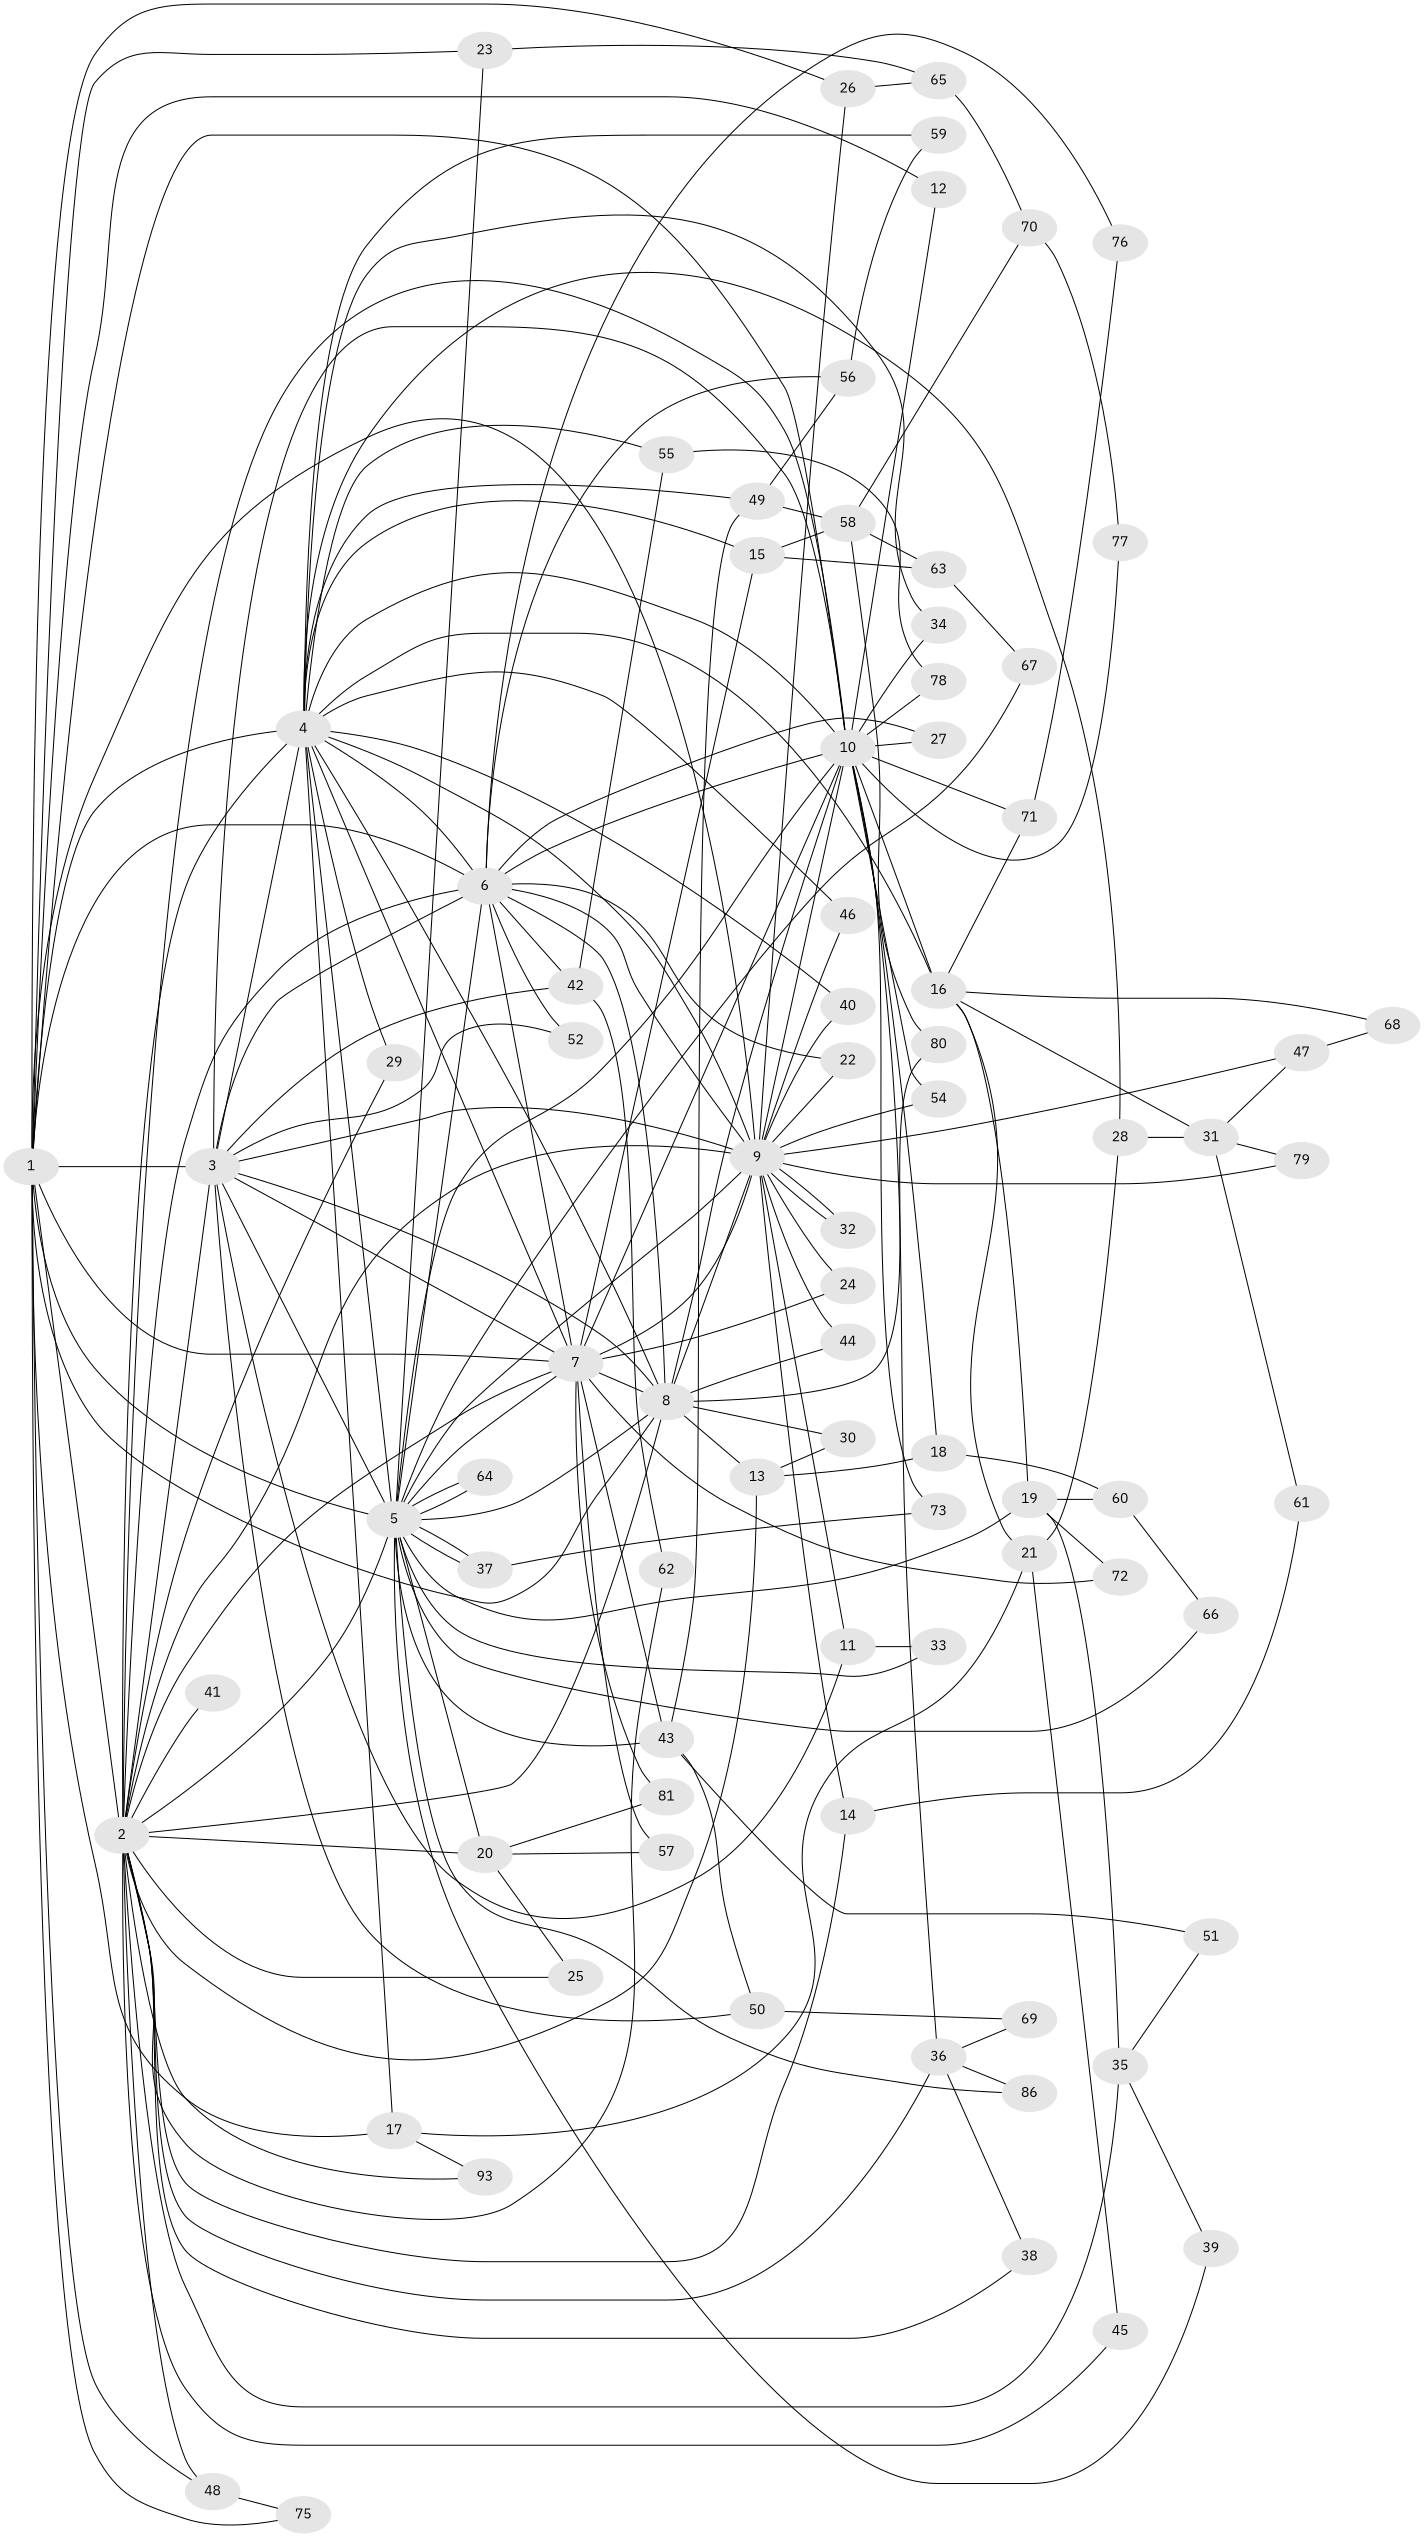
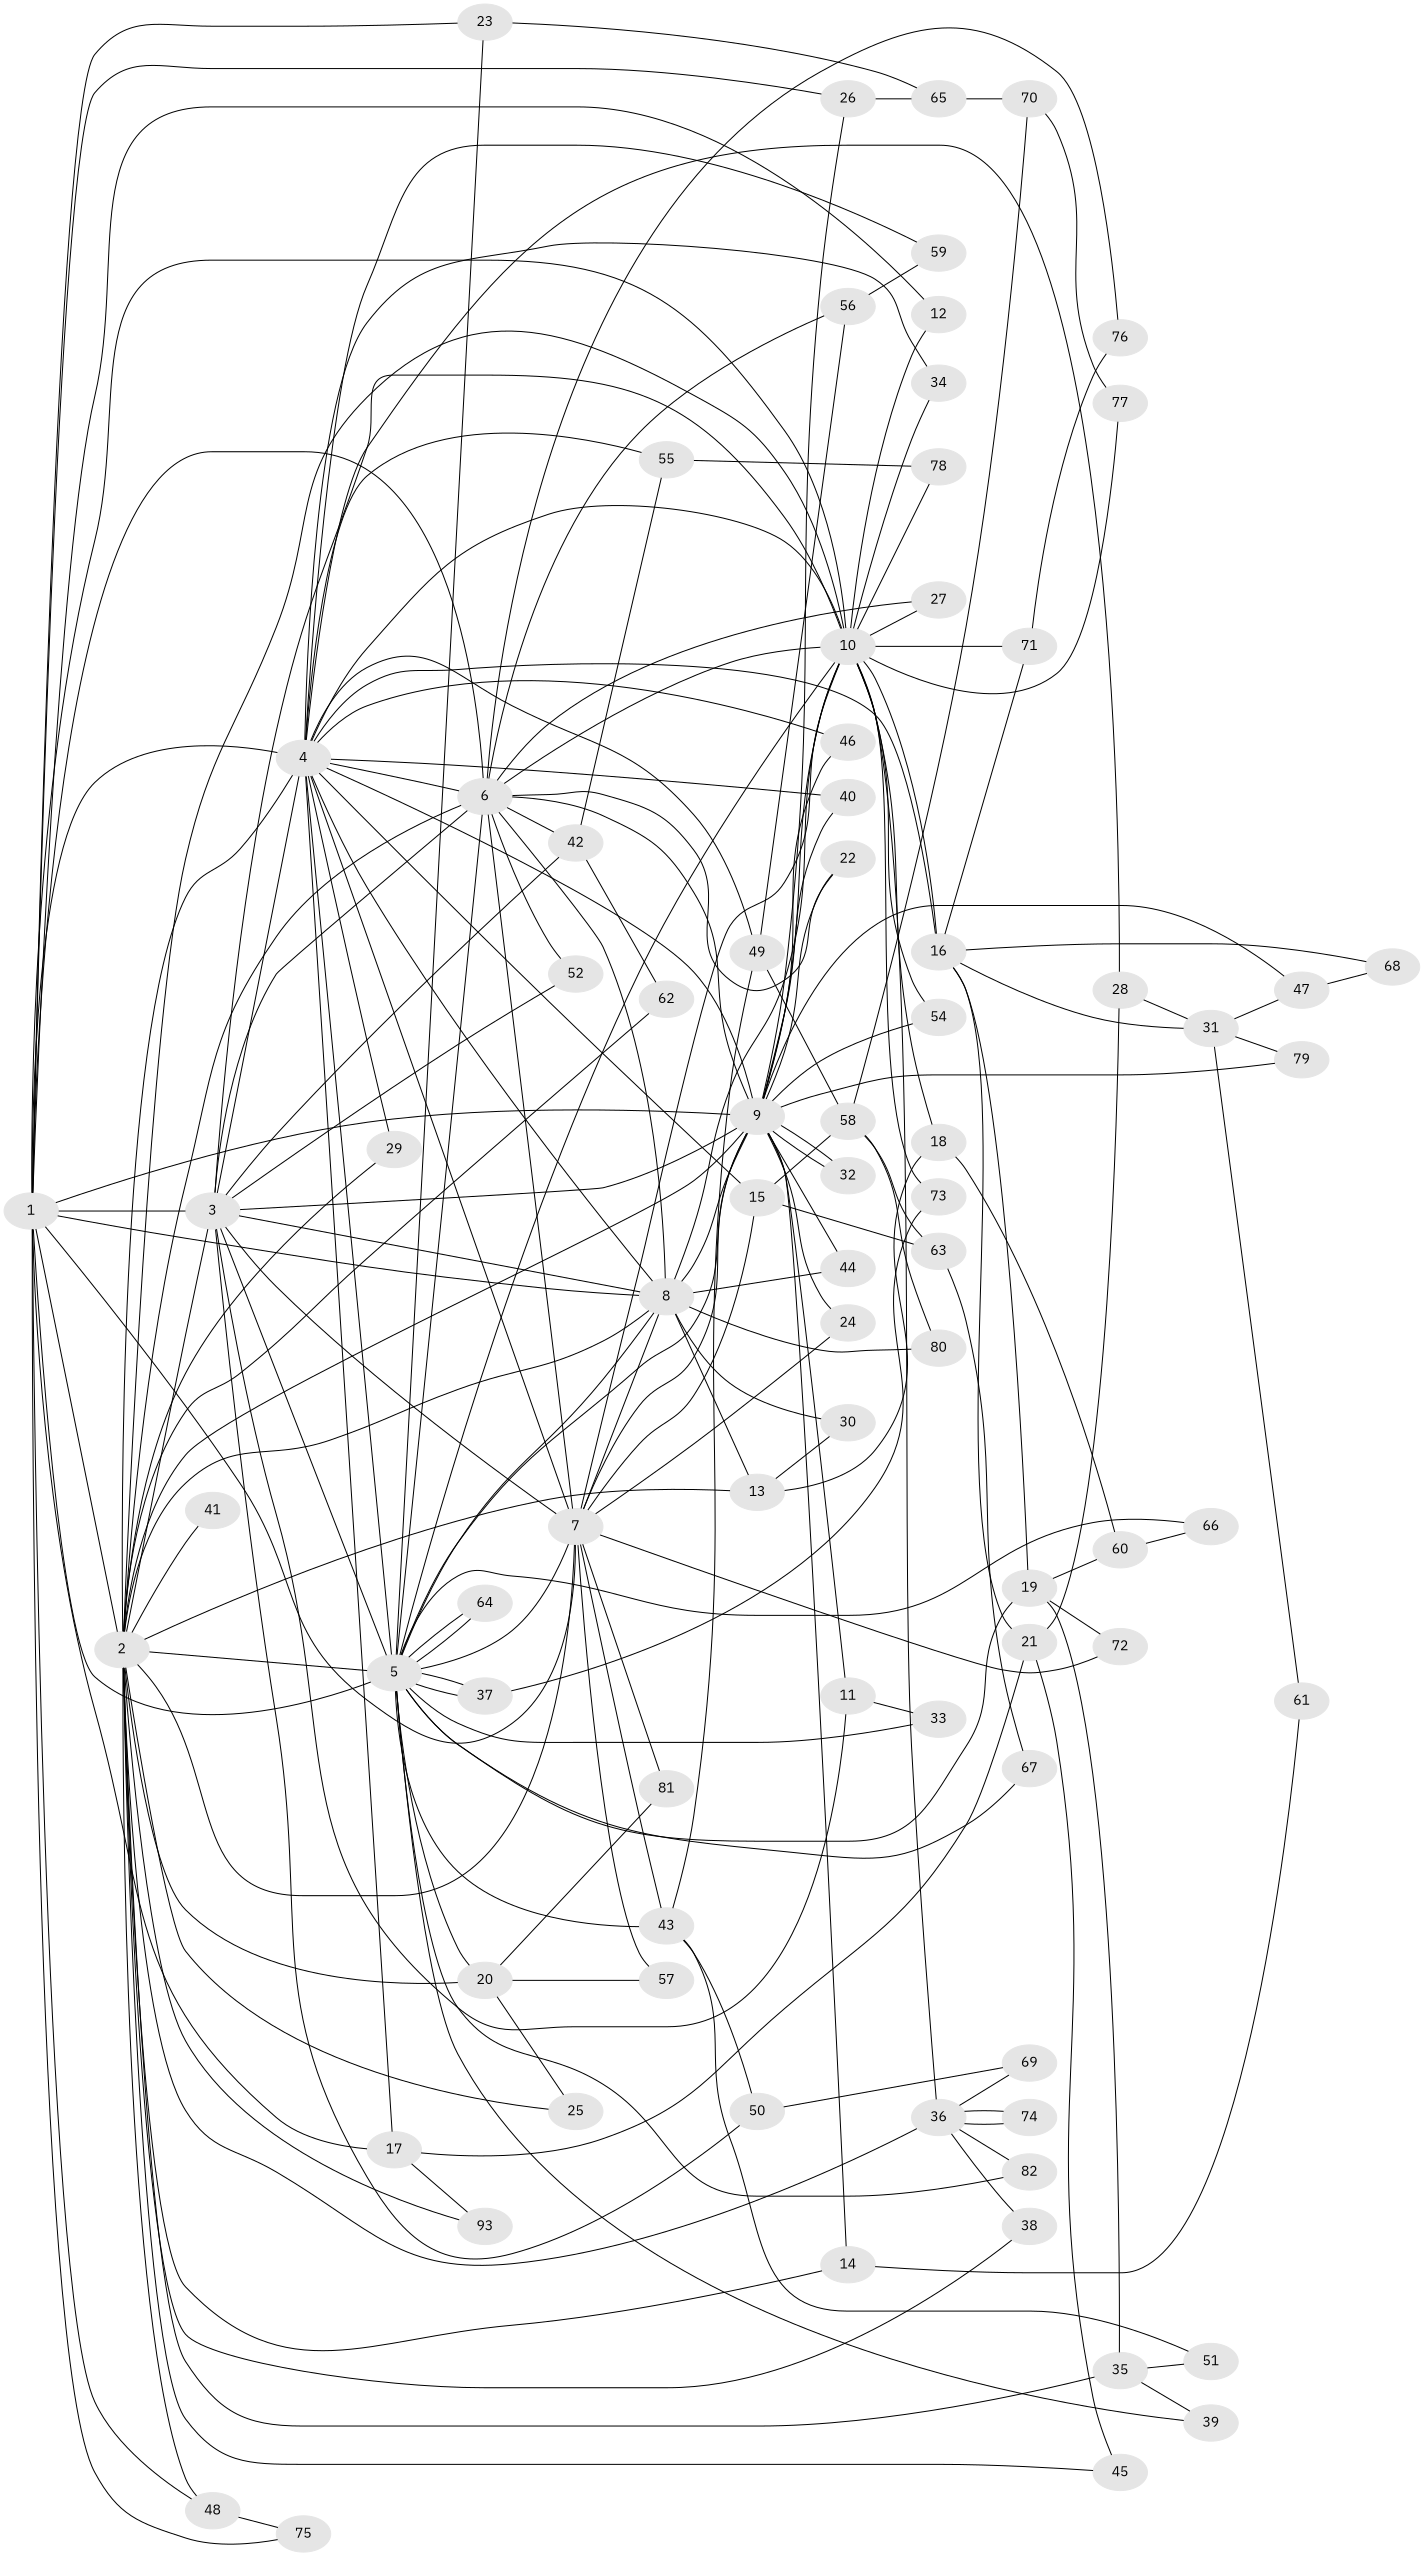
(1030, 2093) -> (1030, 2172)
none -> (1030, 2118)
